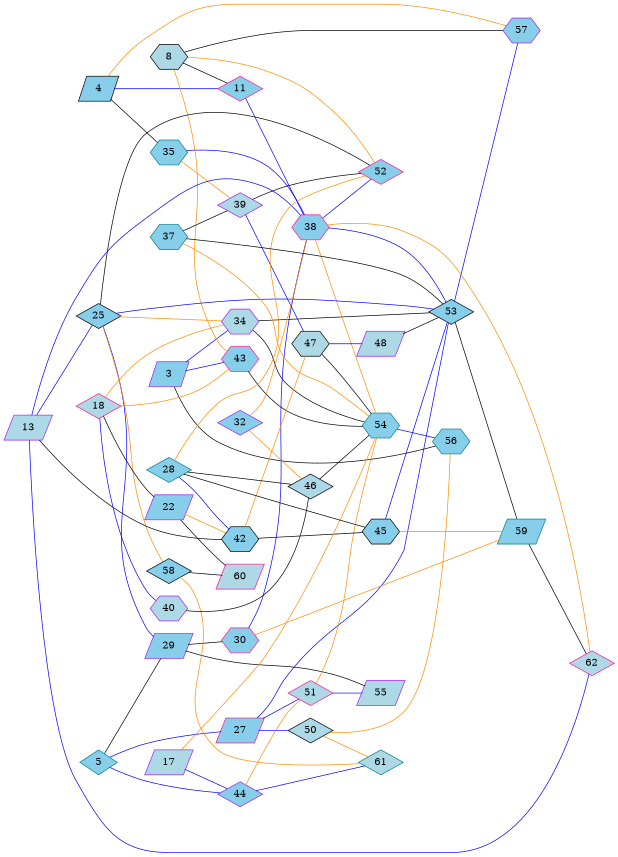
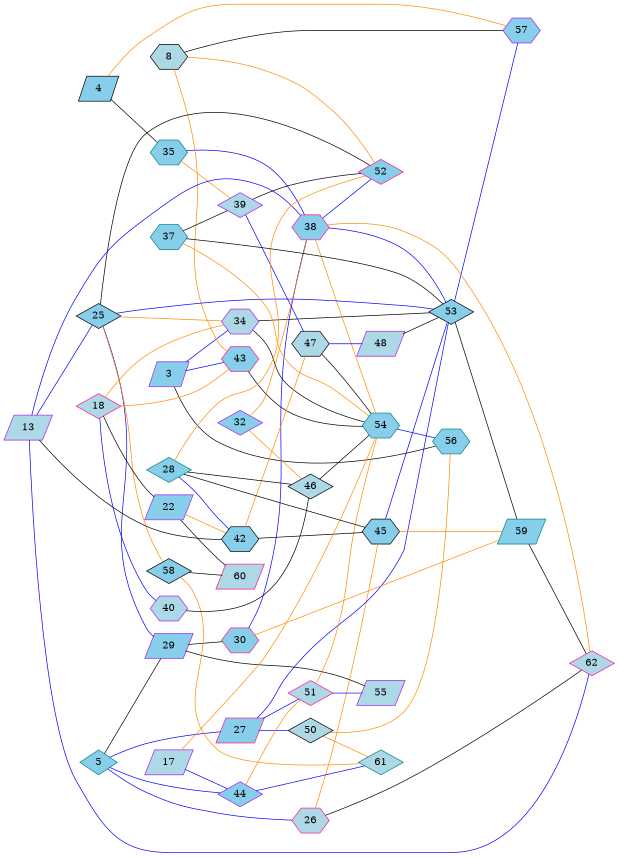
(240, 89) -> none
none -> (310, 821)
